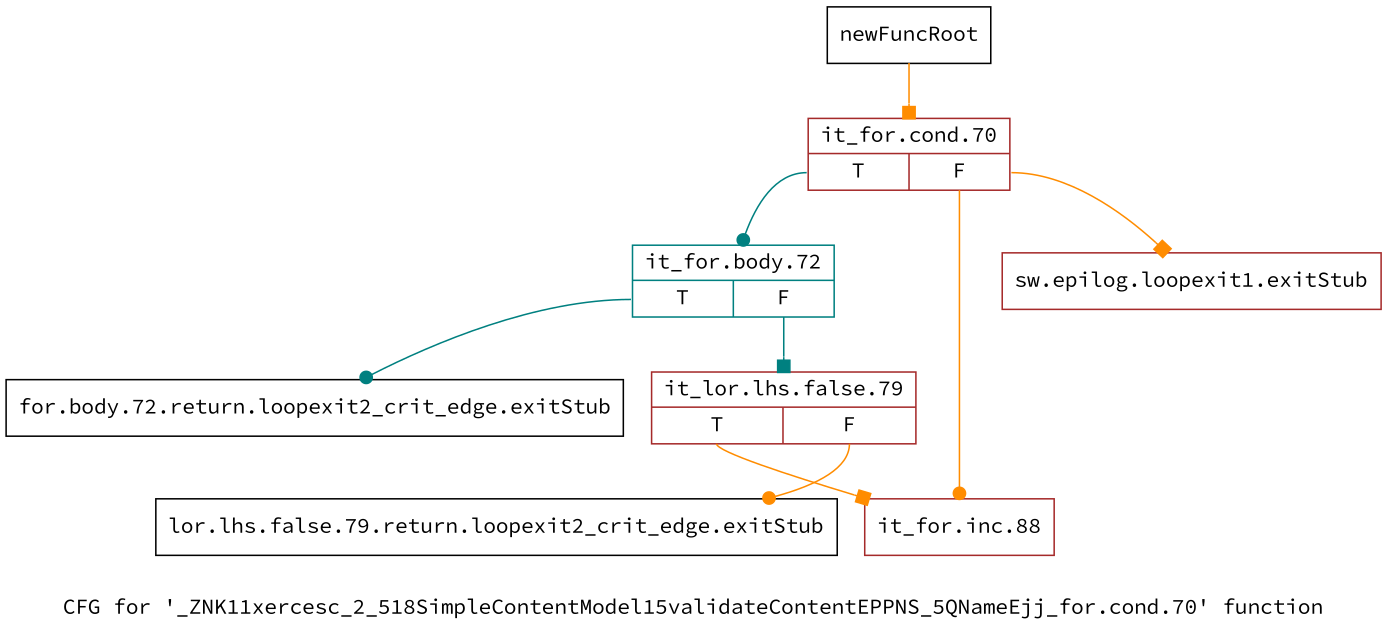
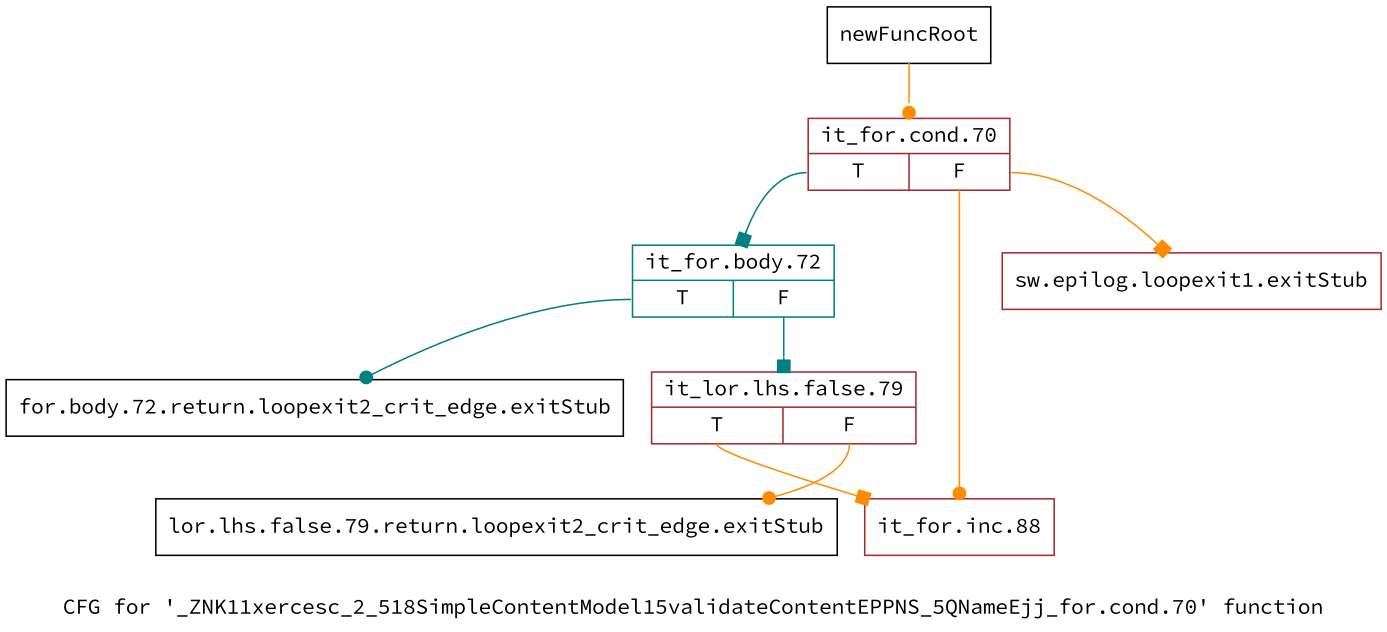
(909, 83) -> (909, 83)
(767, 194) -> (767, 194)
